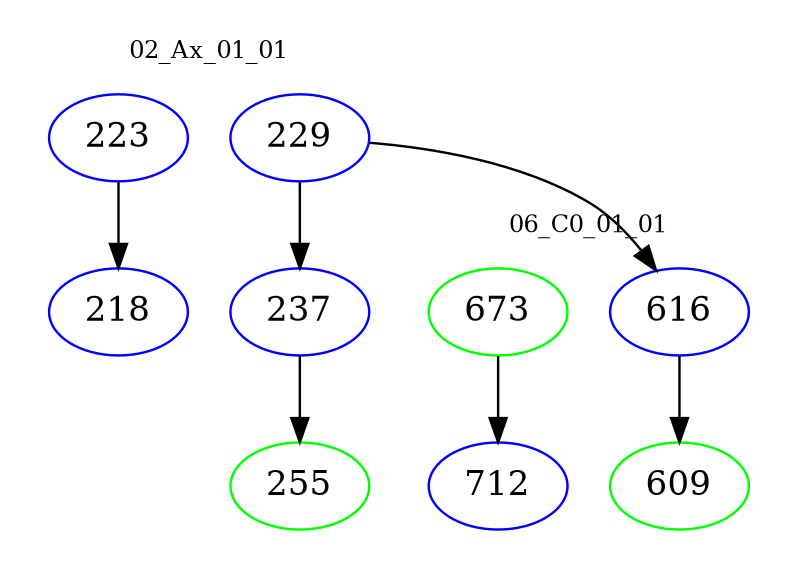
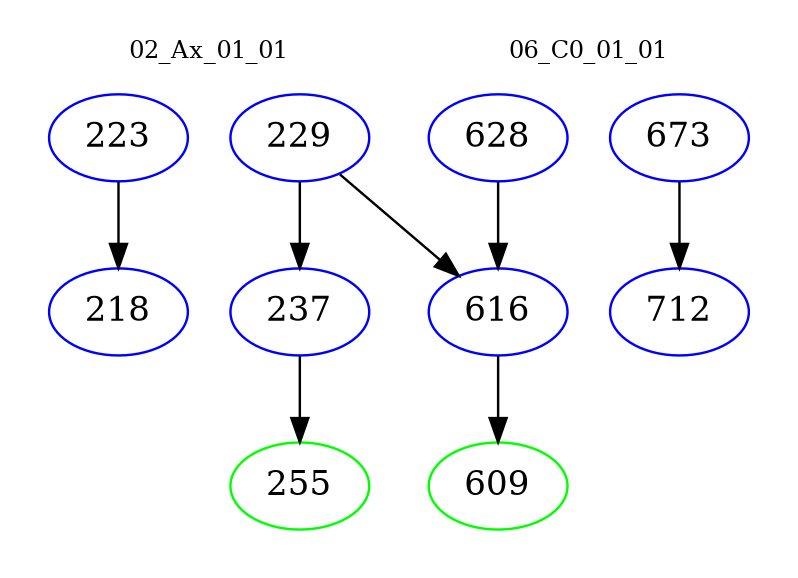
none -> (498, 138)
(498, 312) -> (679, 138)
